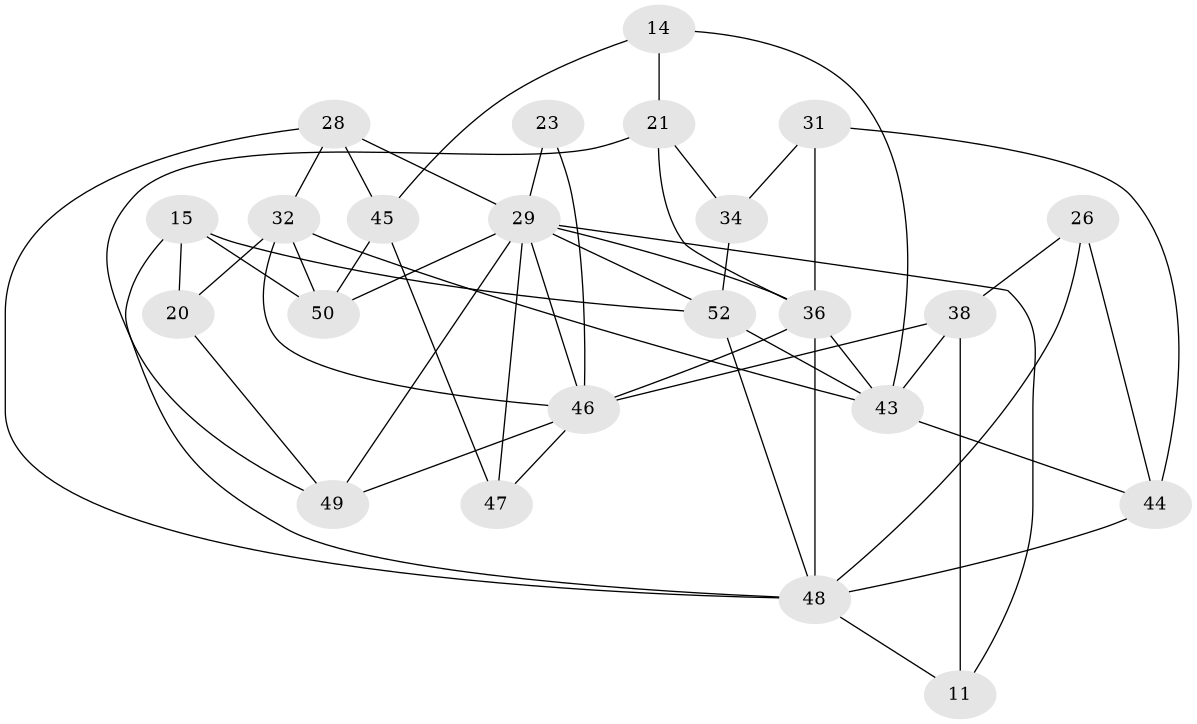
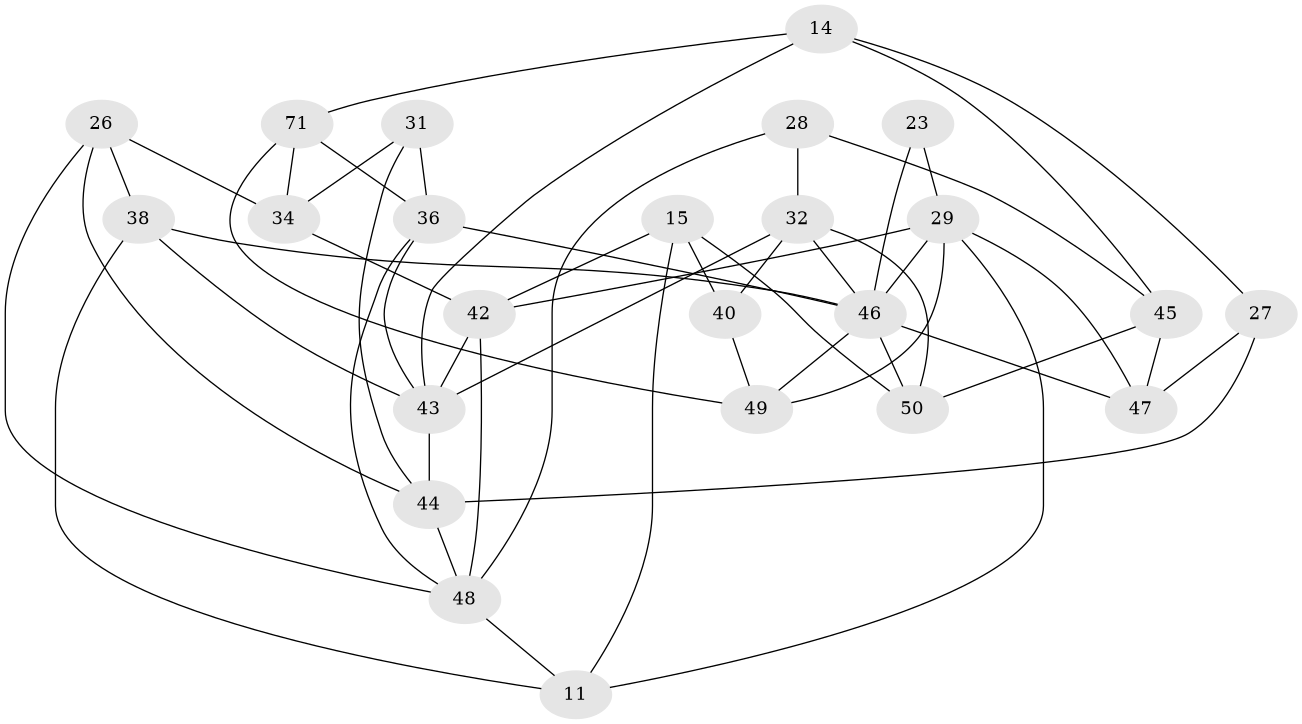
(659, 124) -> (297, 124)
none -> (193, 172)
(433, 173) -> none
(674, 260) -> none
(428, 265) -> (888, 355)
(178, 314) -> (725, 314)
(720, 314) -> (479, 314)
none -> (1261, 314)
(350, 551) -> (652, 464)
